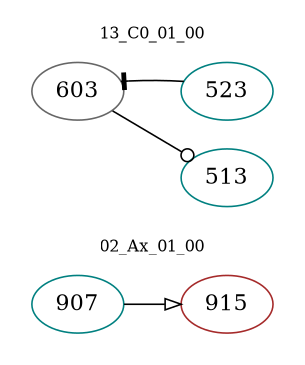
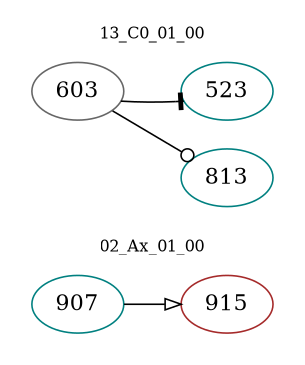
(156, 80) -> (148, 102)
(227, 178) -> (227, 178)
